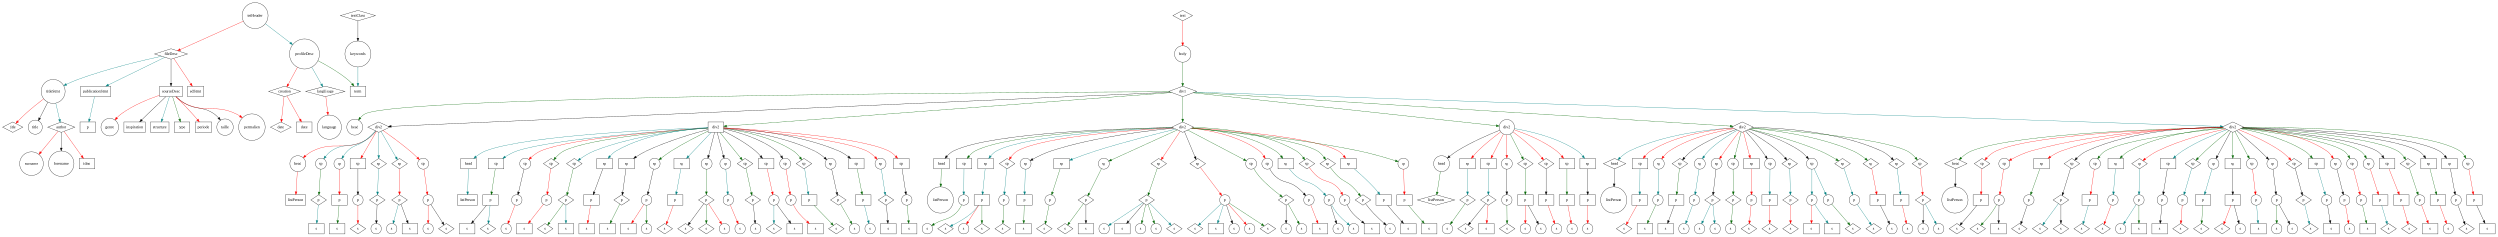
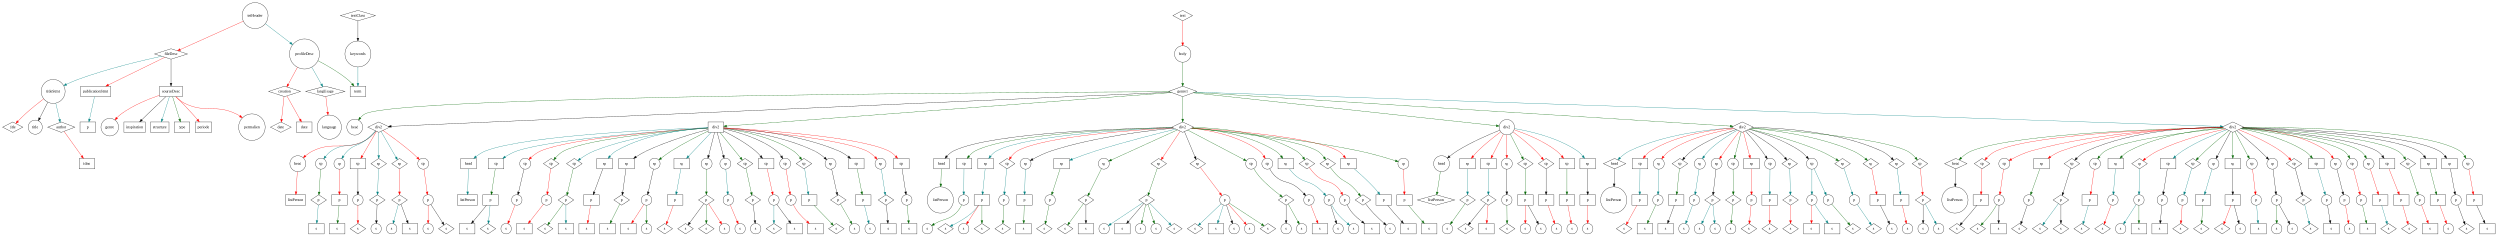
(137, 71) -> (137, 71)
(196, 91) -> none
(1183, 91) -> (1183, 91)
(225, 127) -> none
(31, 164) -> none
(61, 164) -> none
